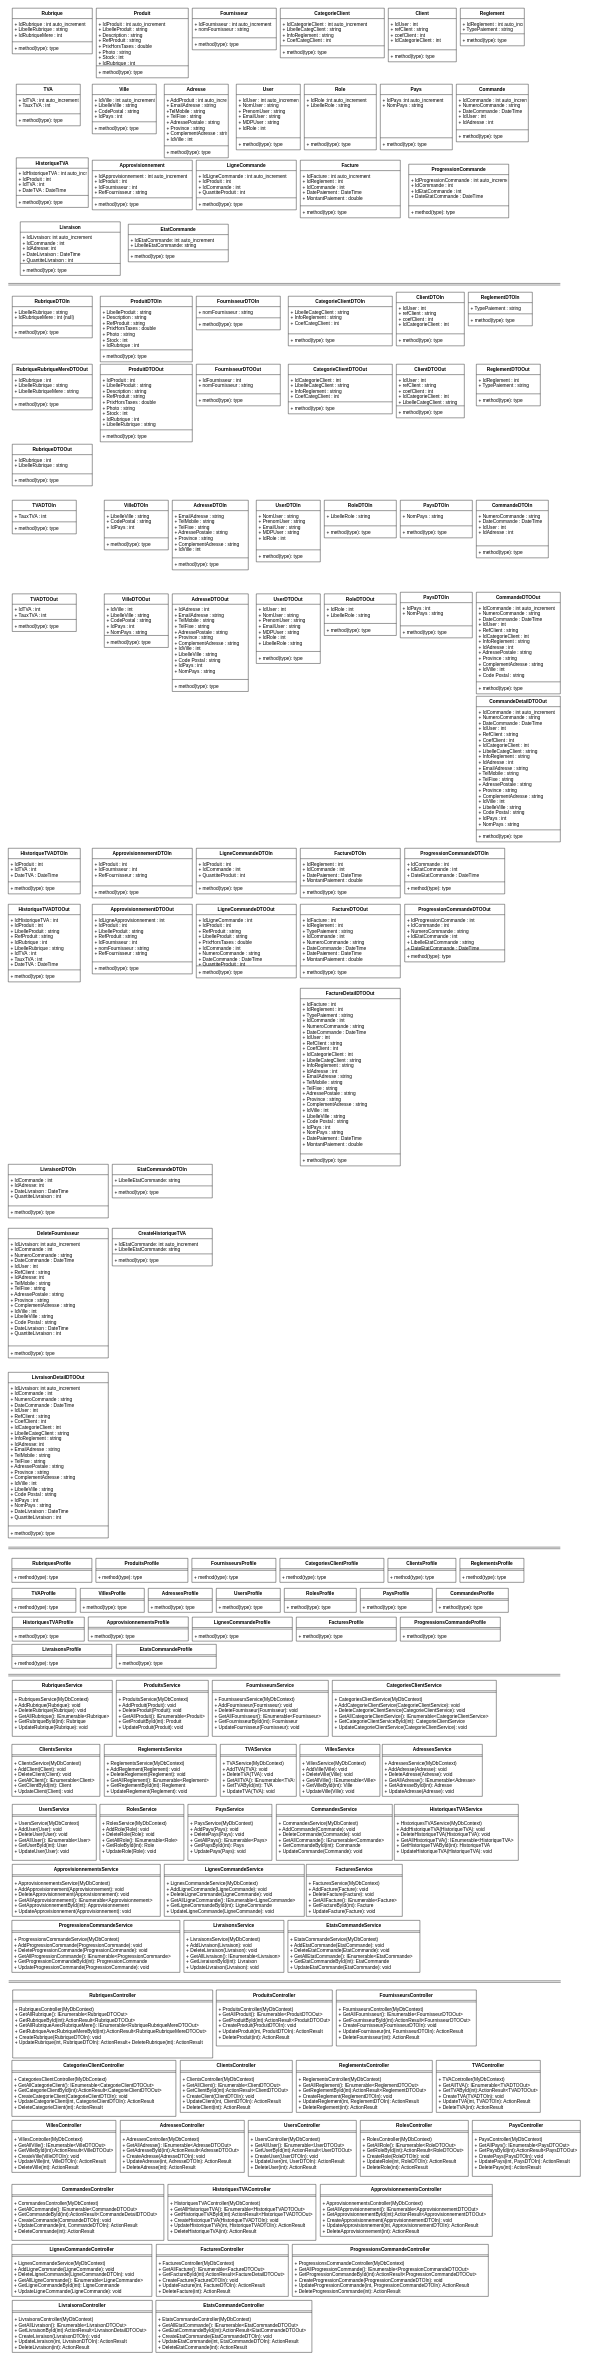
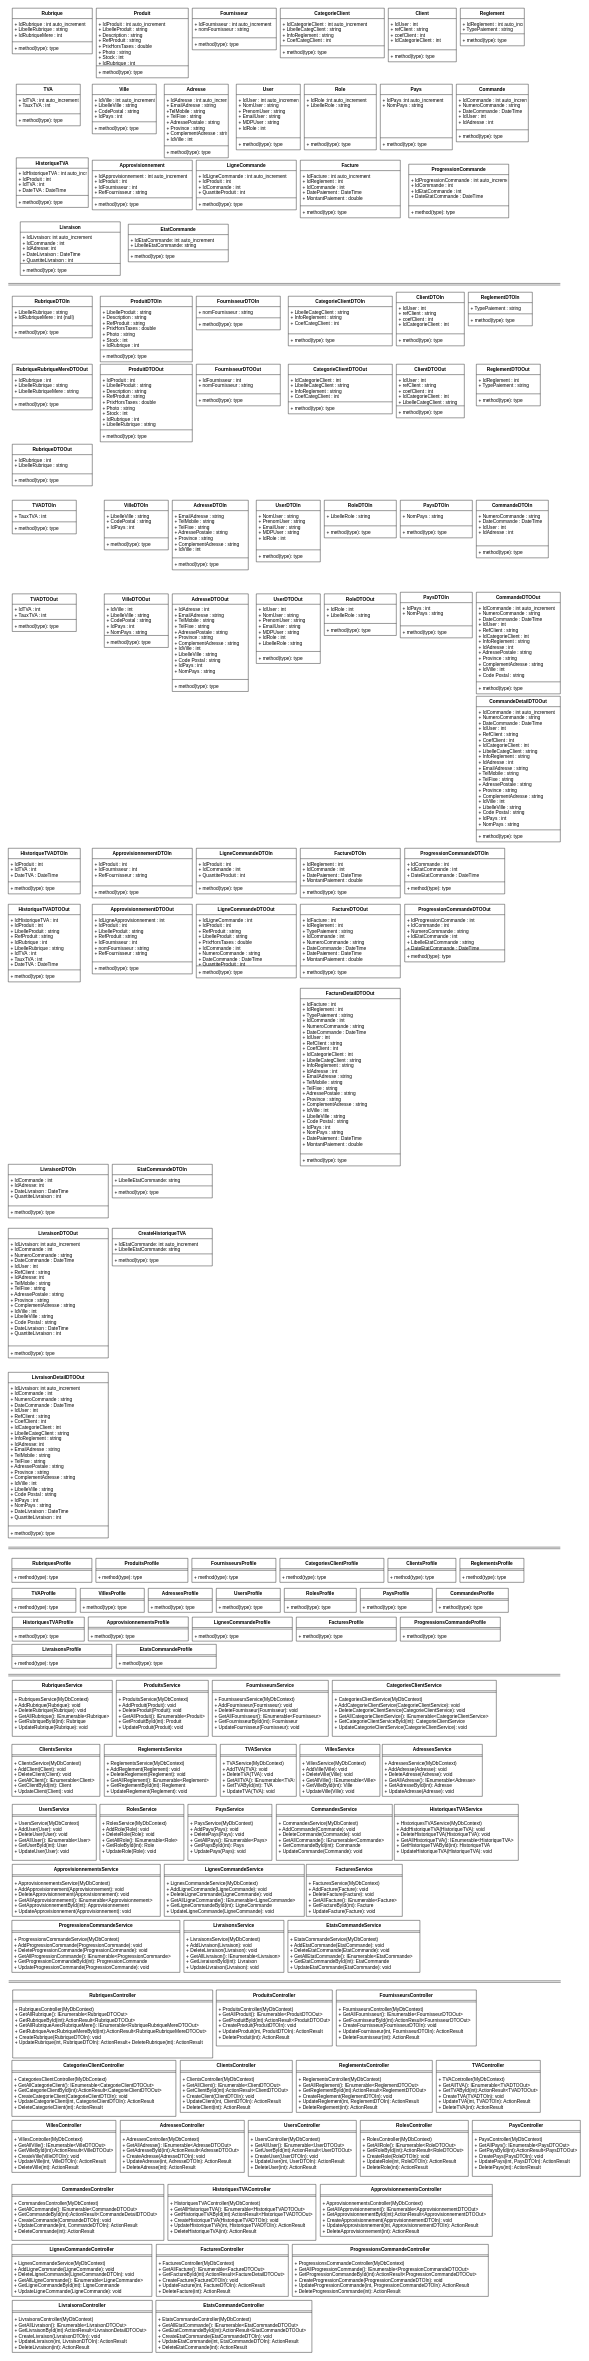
(206, 100) -> (205, 100)
(58, 1234) -> (58, 1234)
